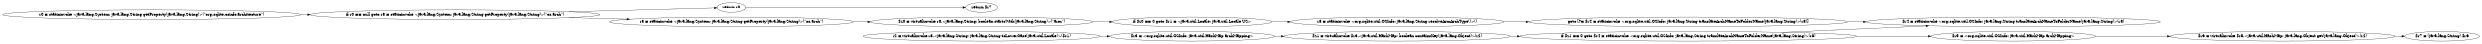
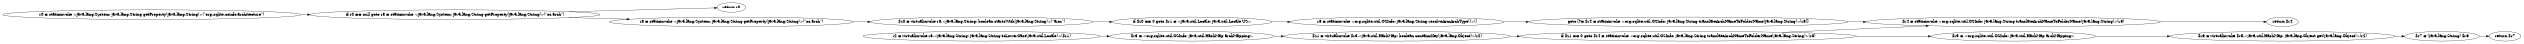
(854, 7) -> (2483, 36)
none -> (2283, 22)
